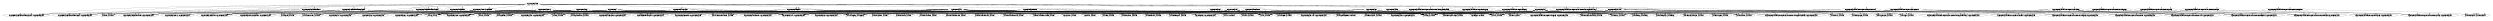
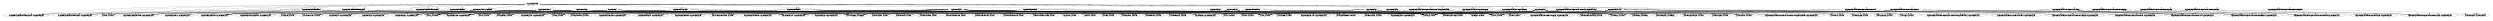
(433, 15) -> (433, 15)
(651, 15) -> (651, 15)
